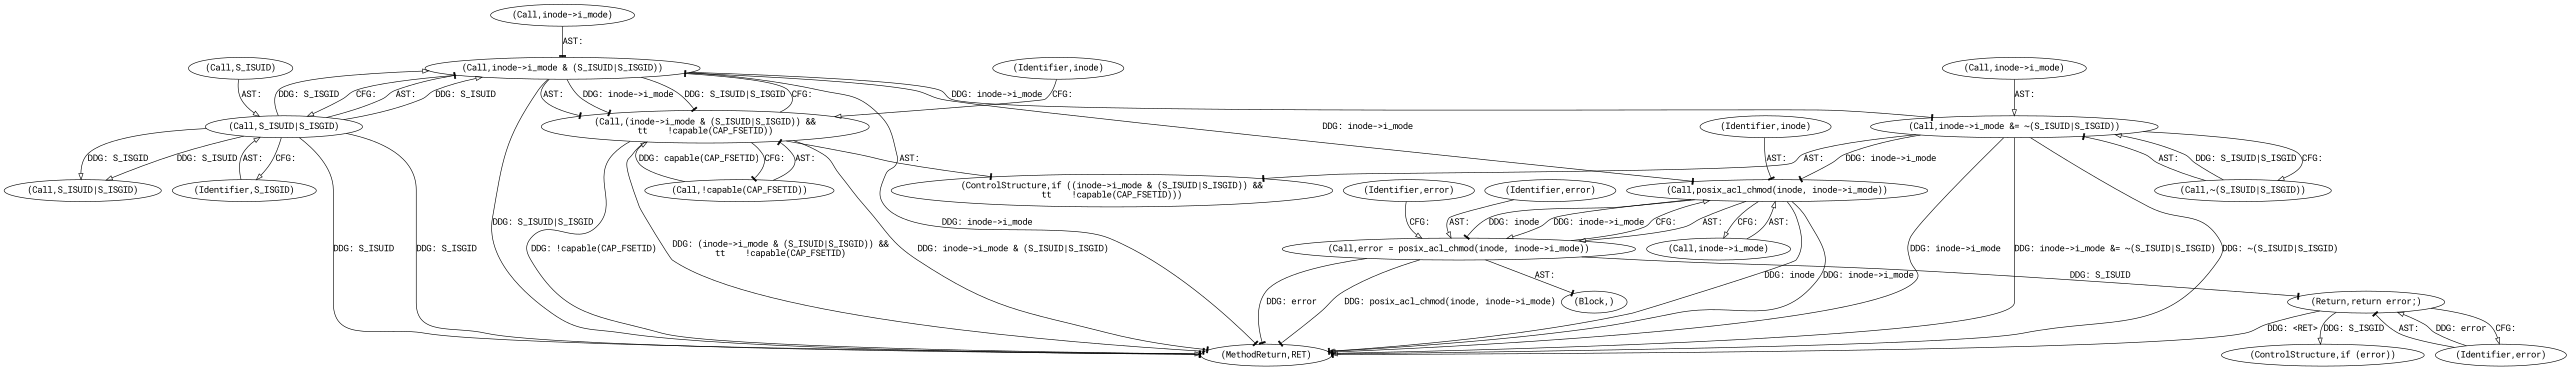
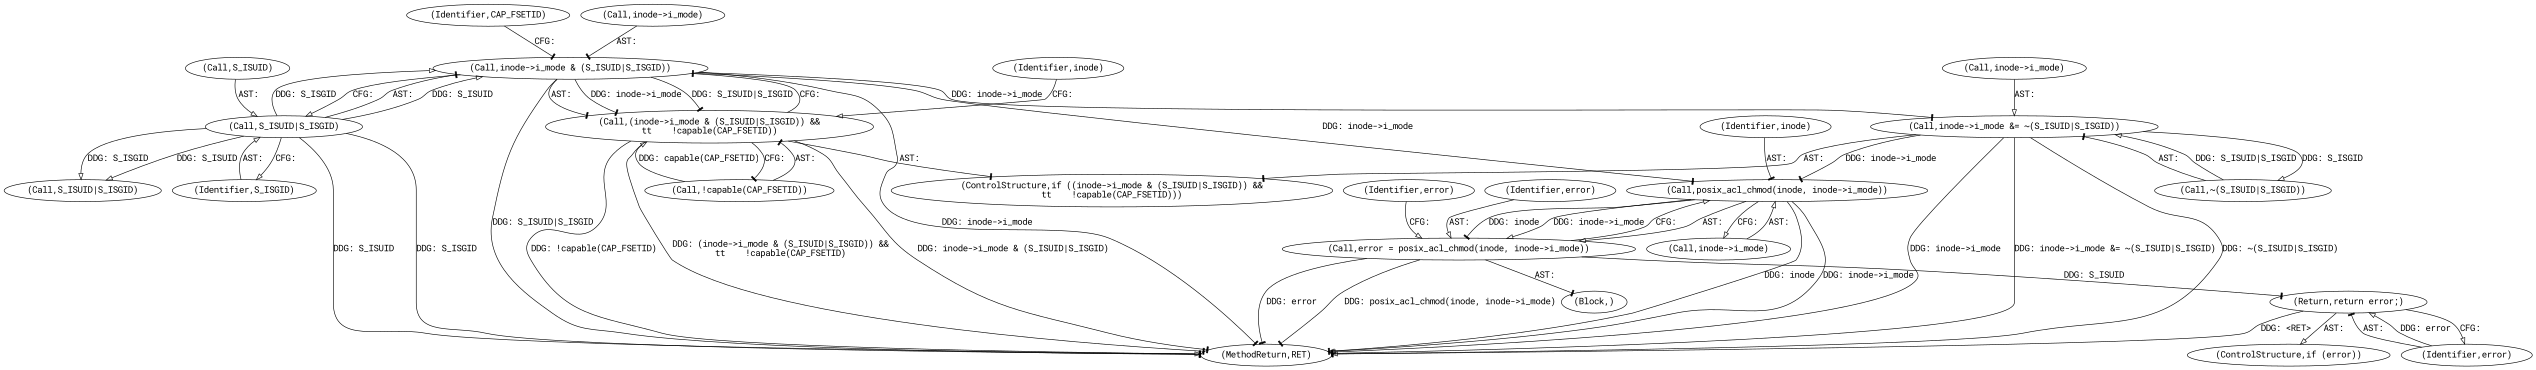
none -> (488, 15)
(2315, 159) -> (2333, 159)
(2354, 329) -> (2336, 329)
